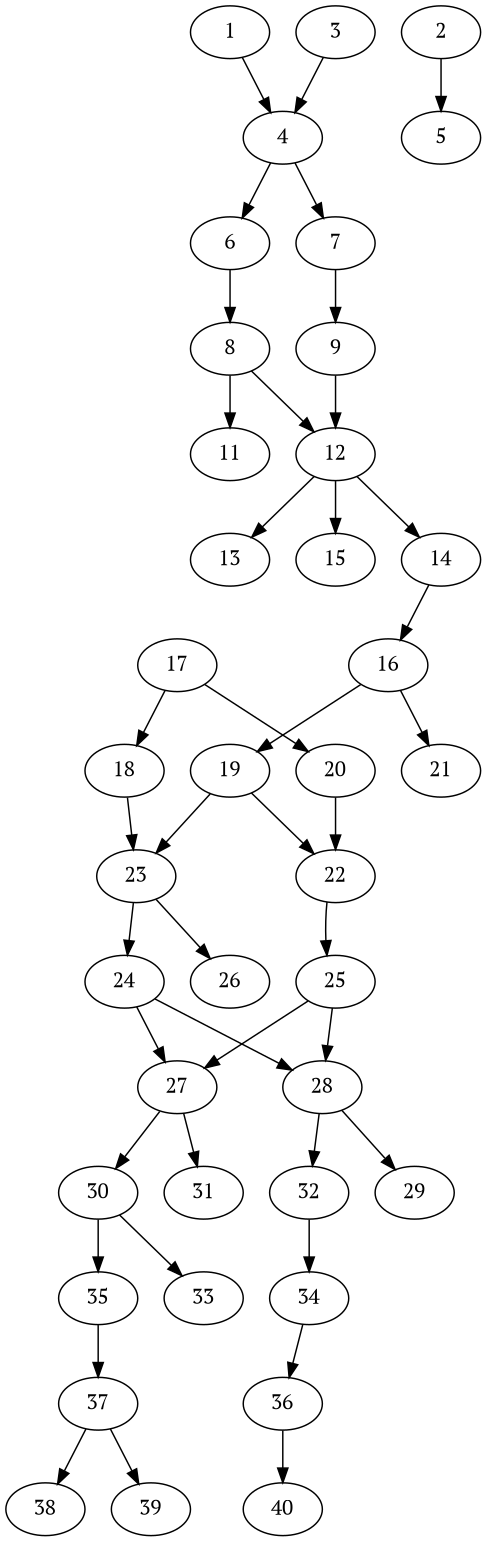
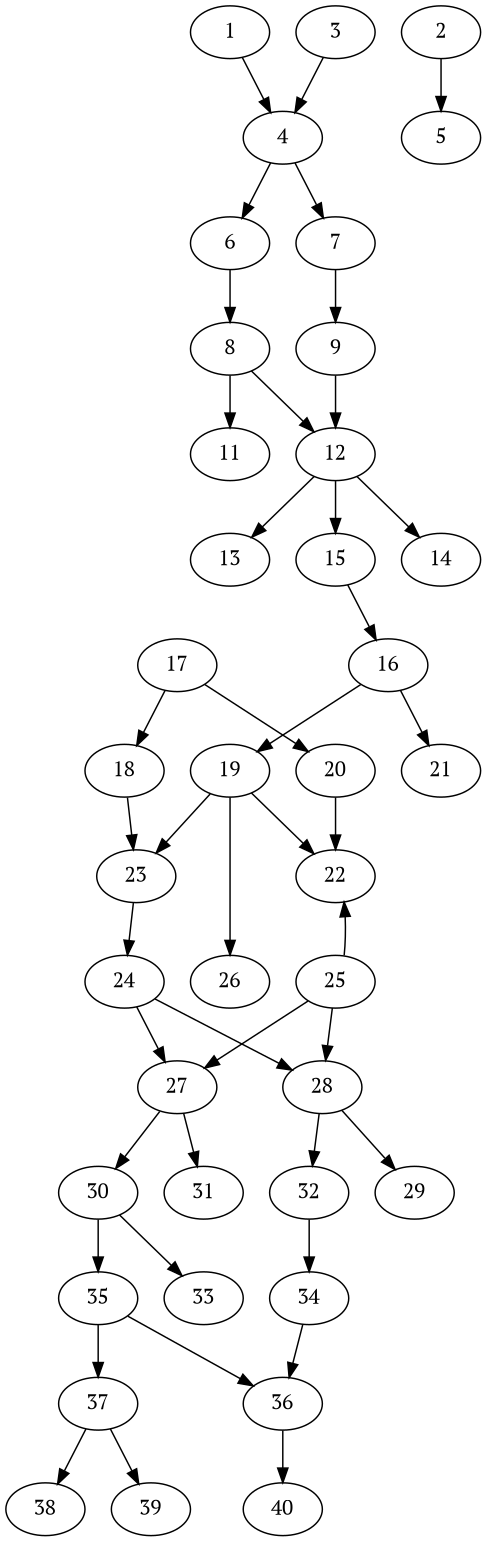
(418, 606) -> (359, 606)
(326, 921) -> (345, 936)
(178, 924) -> (230, 869)
none -> (184, 1347)
